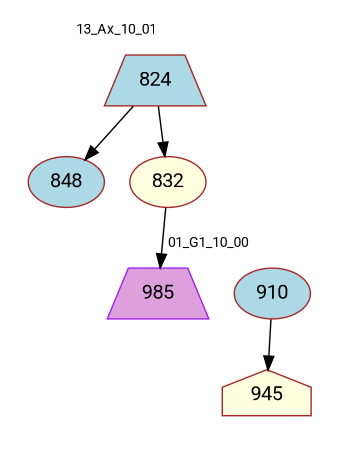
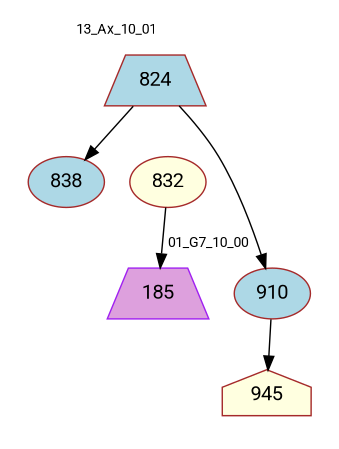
(161, 124) -> (229, 175)
(66, 182) -> (66, 182)
(209, 243) -> (209, 243)
(158, 294) -> (158, 294)
